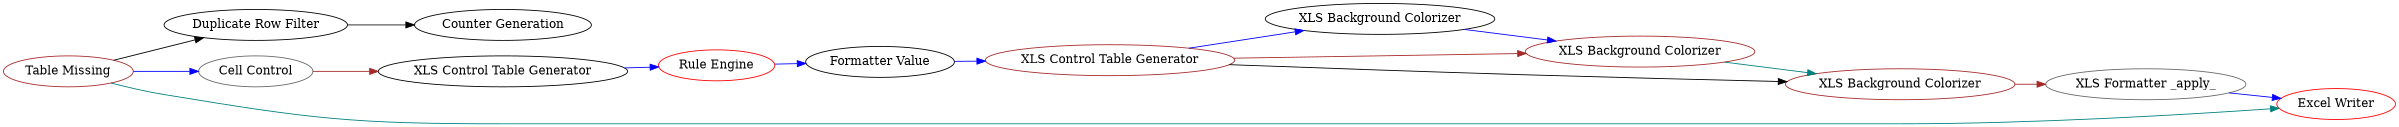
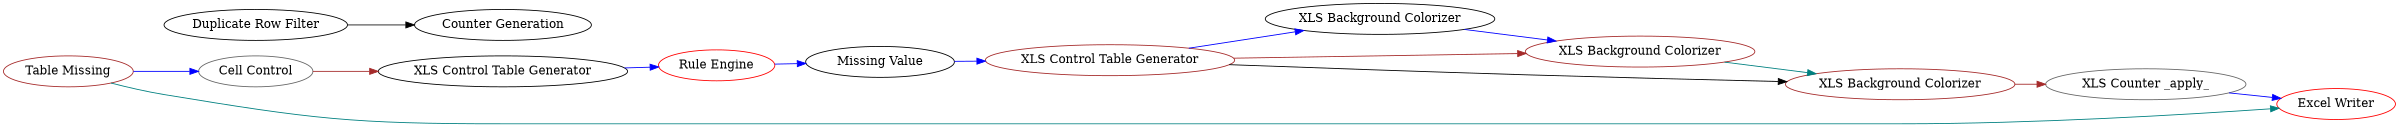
(154, 50) -> none
(880, 62) -> (880, 62)
(2146, 84) -> (2146, 84)
